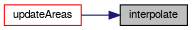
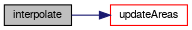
(95, 15) -> (86, 15)
